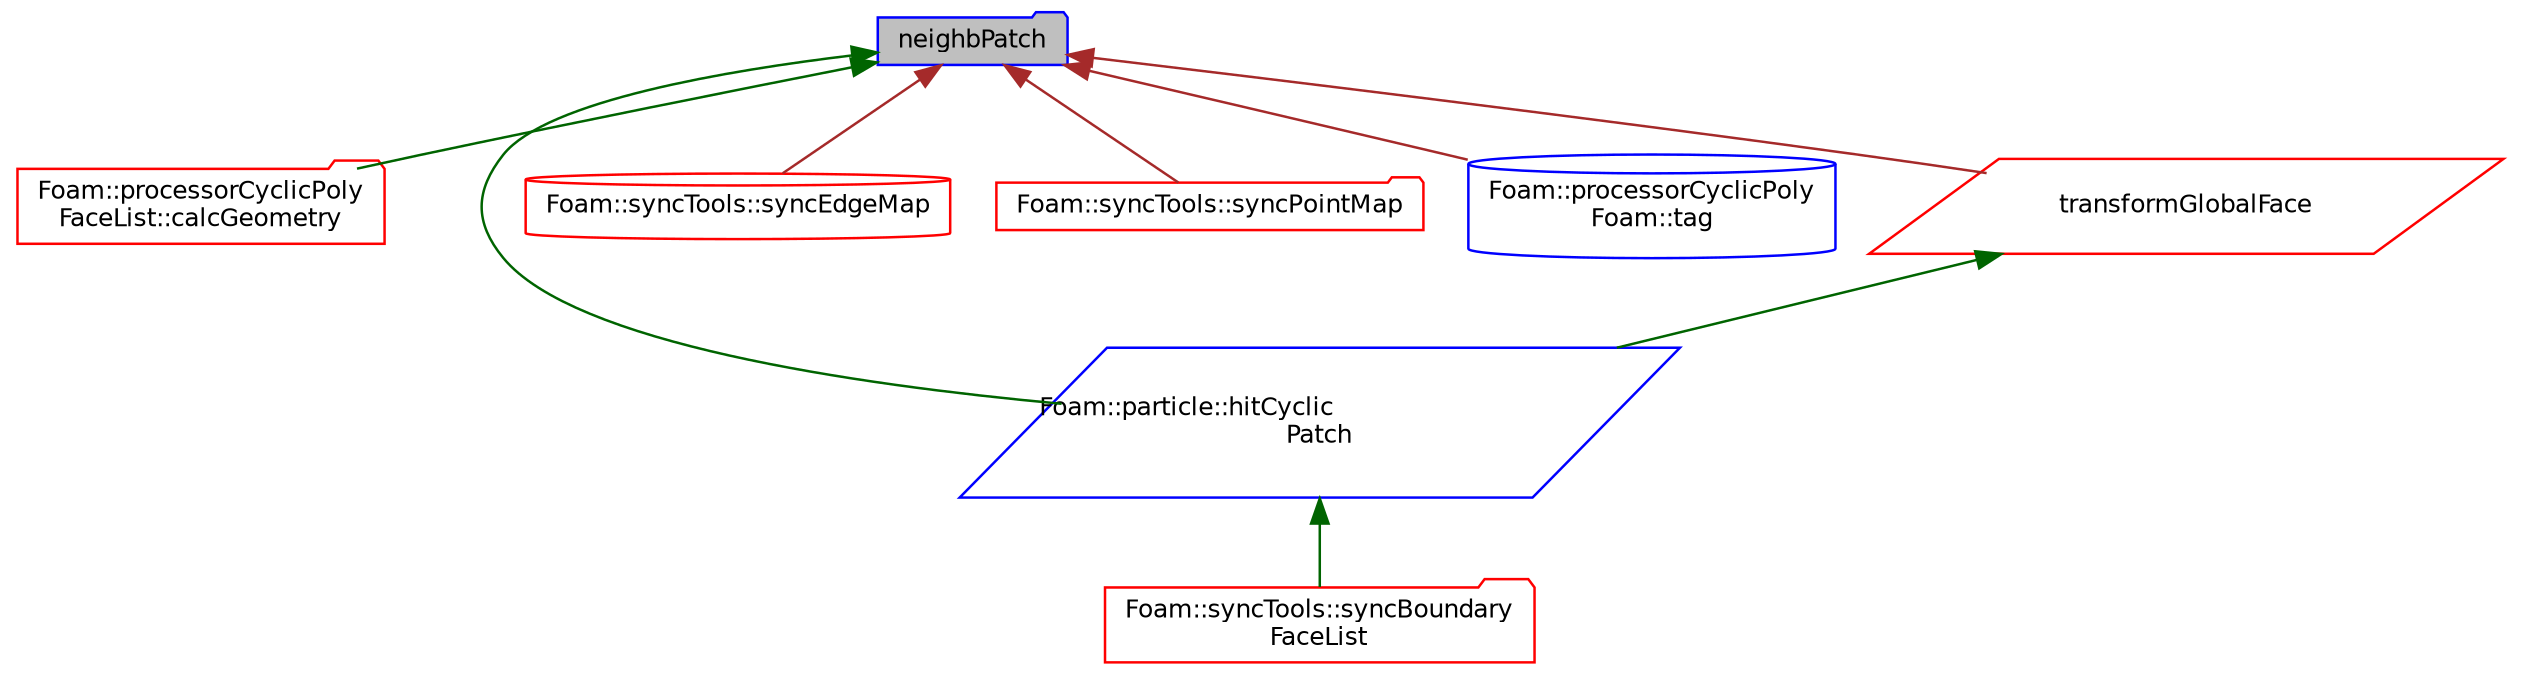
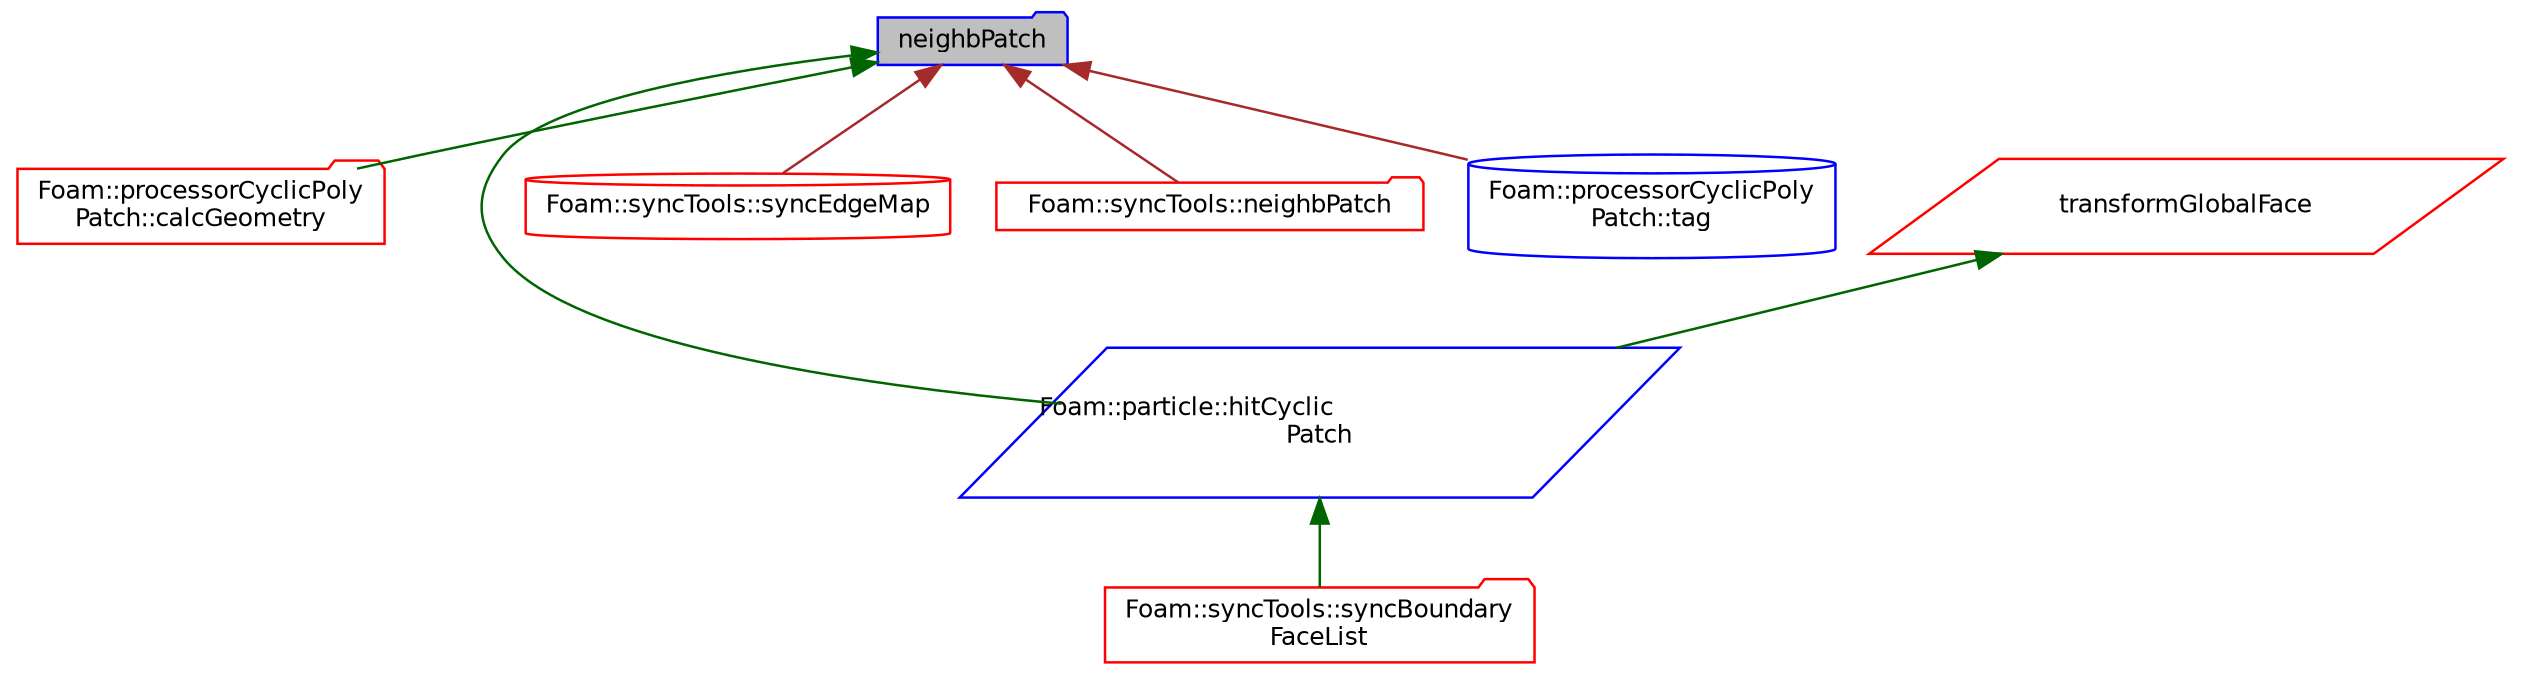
(1540, 113) -> none
(201, 206) -> (201, 206)
(1210, 206) -> (1210, 206)
(1652, 206) -> (1652, 206)
